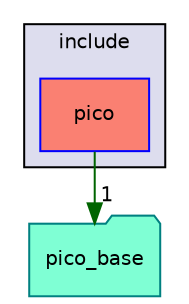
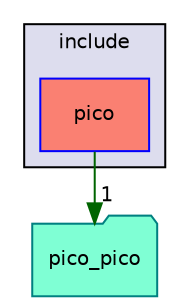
(95, 260) -> (95, 260)
